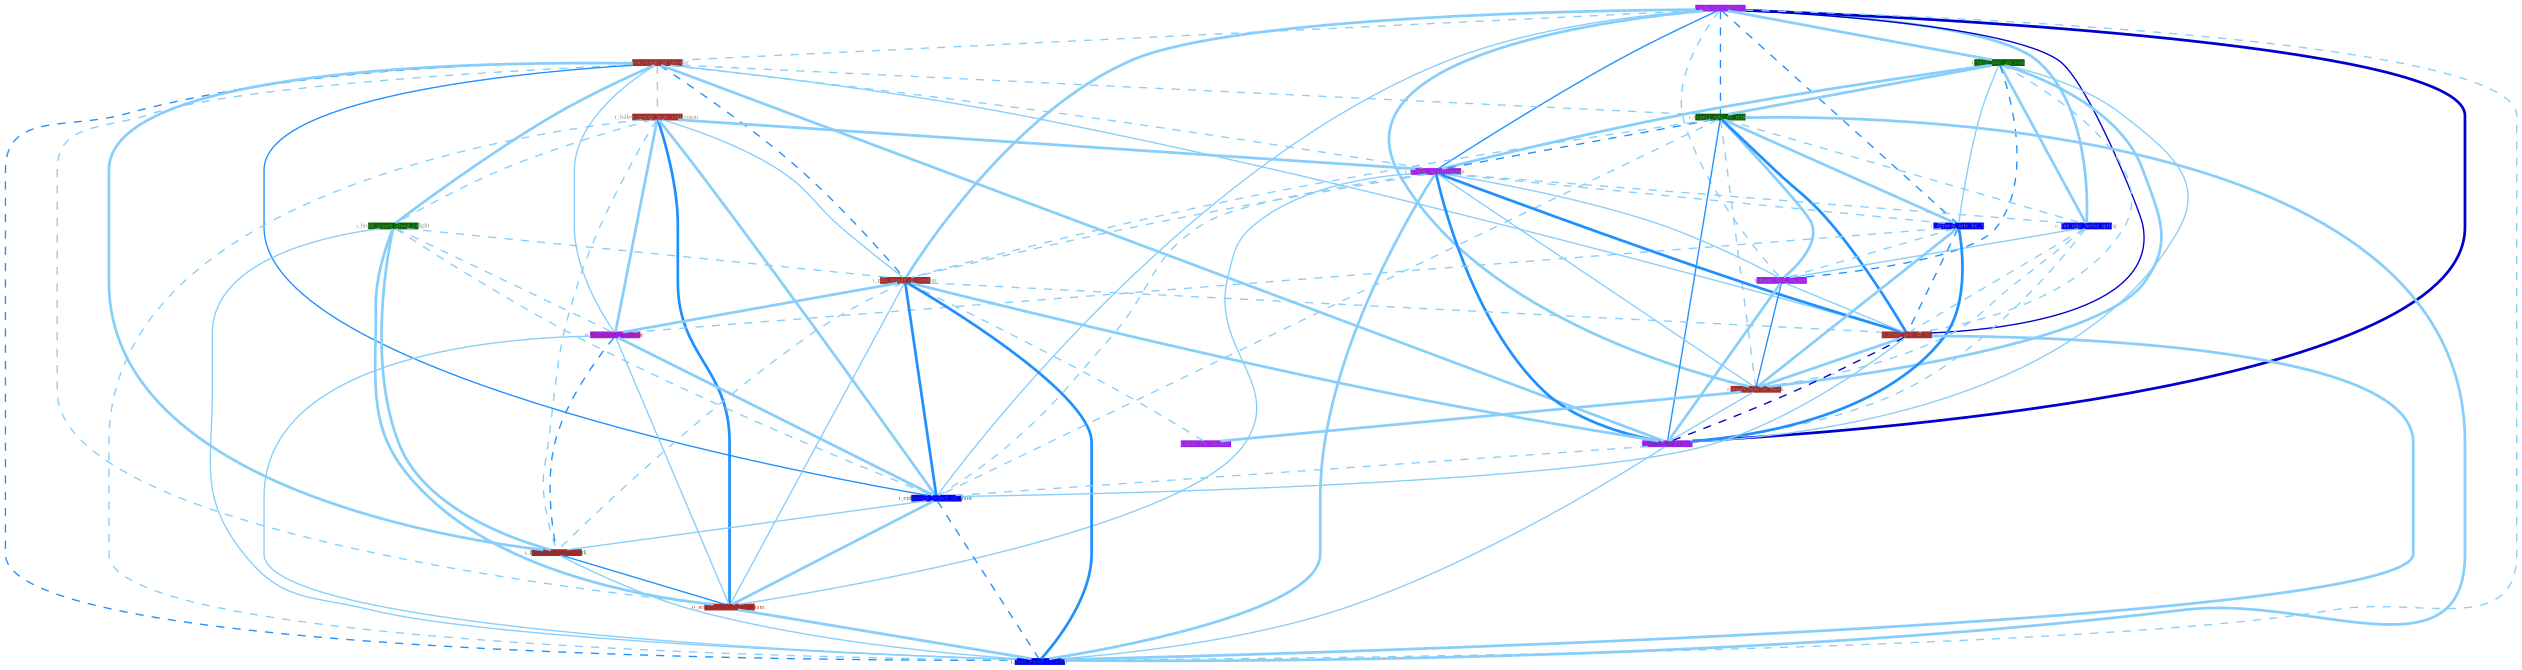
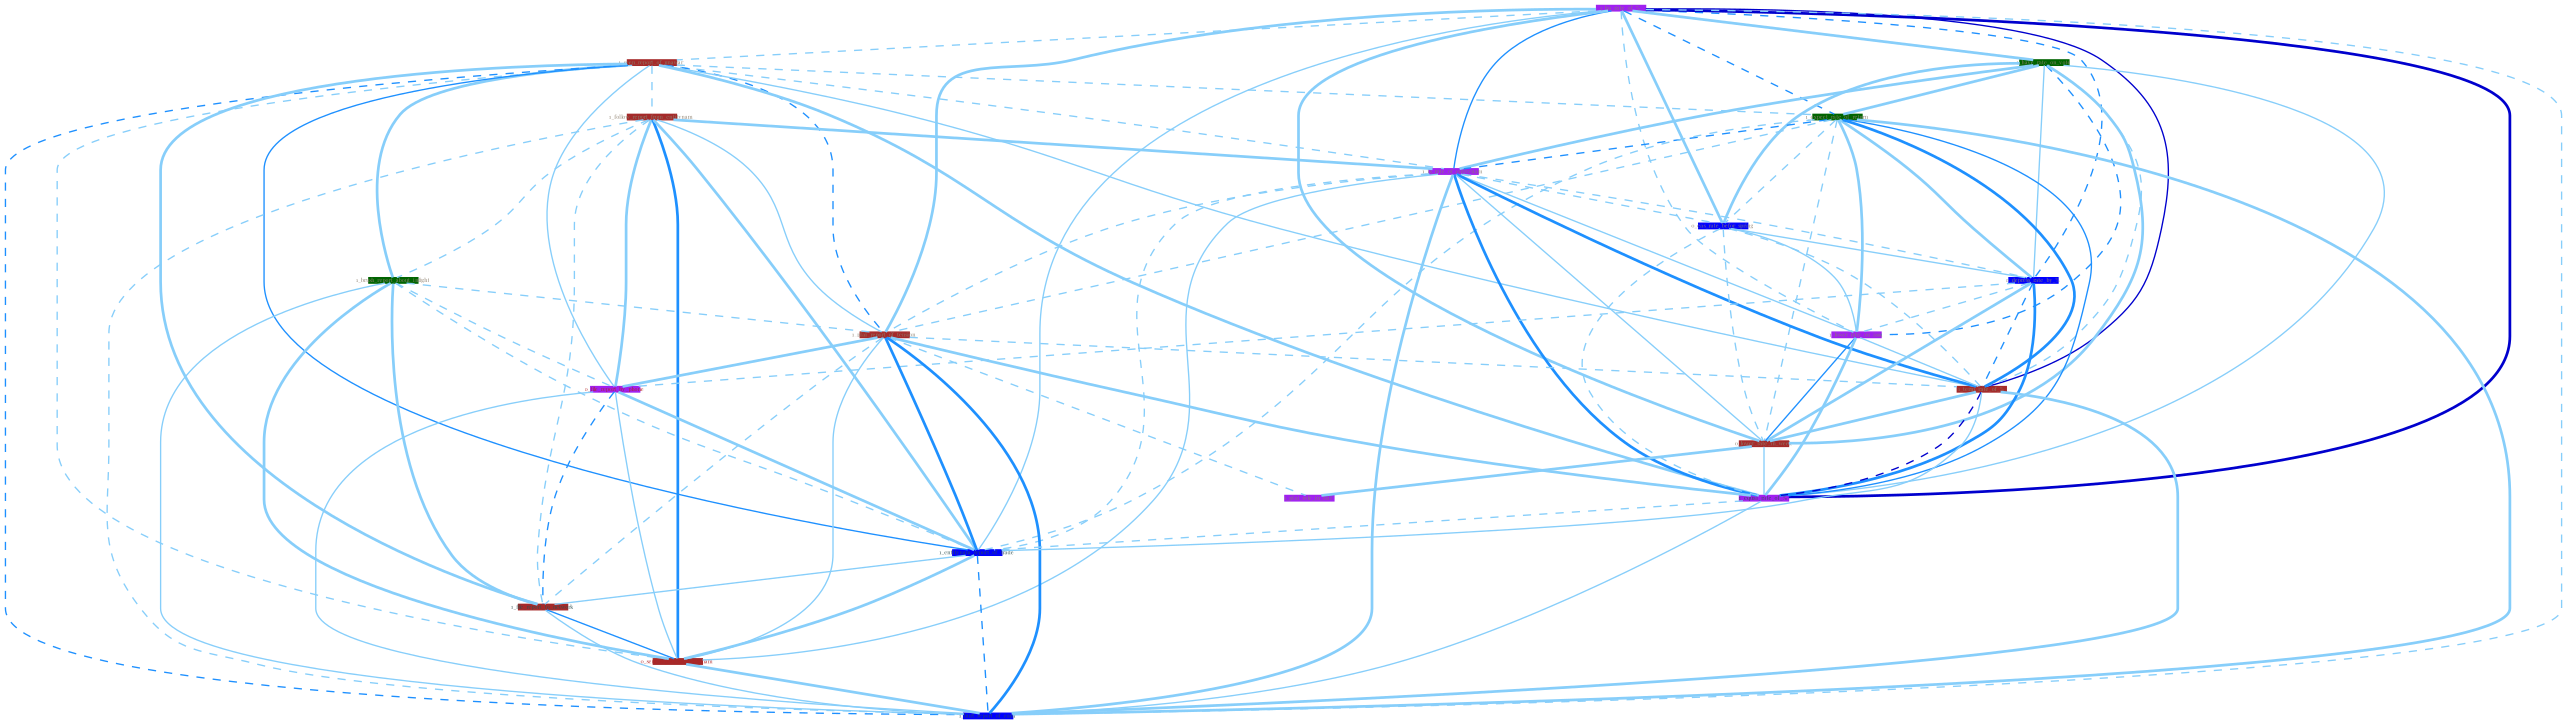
none -> (1834, 246)
